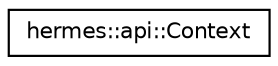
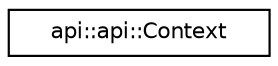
(139, 33) -> (139, 33)
